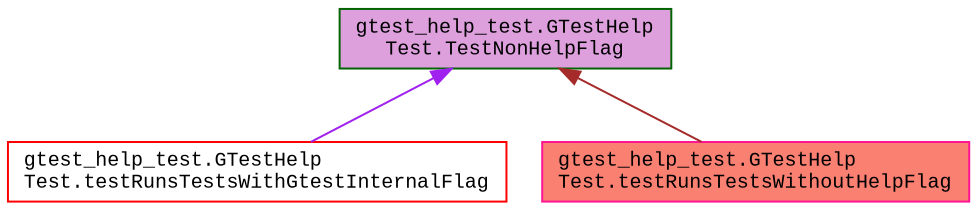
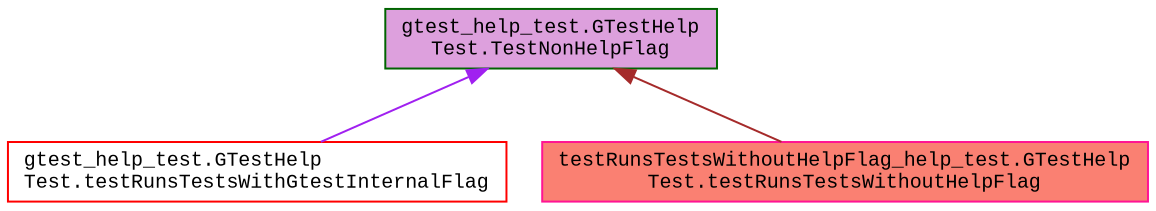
(756, 172) -> (845, 172)
